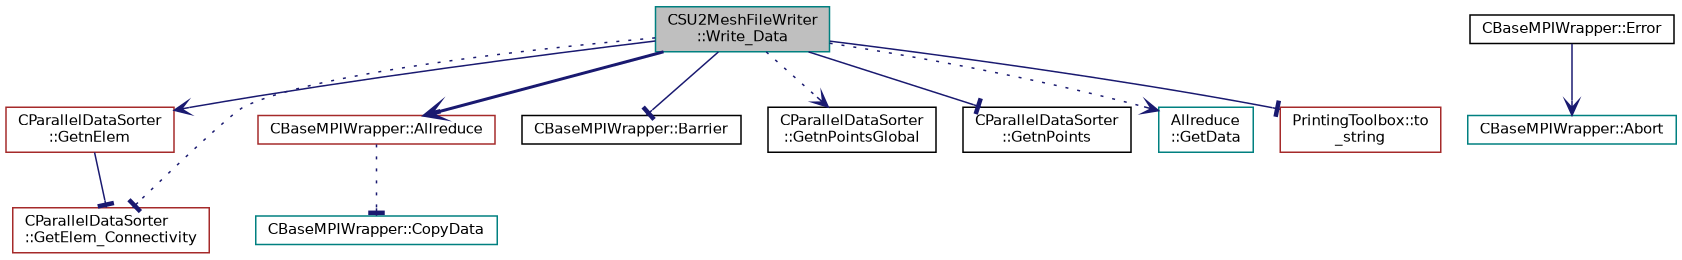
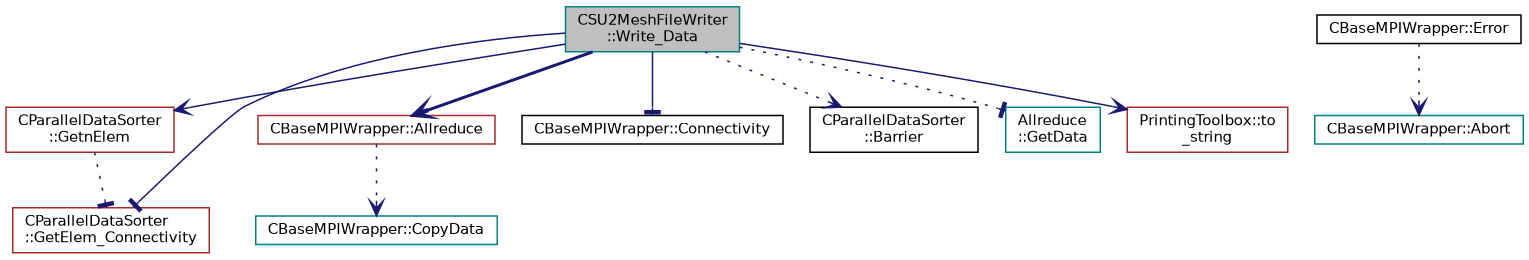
(1052, 71) -> (926, 73)
(1572, 72) -> (1419, 72)
(995, 73) -> (869, 75)
(242, 108) -> (332, 72)
(632, 130) -> (652, 130)
(852, 130) -> (894, 130)
(1047, 130) -> none
(100, 176) -> (100, 176)
(376, 176) -> (376, 172)
